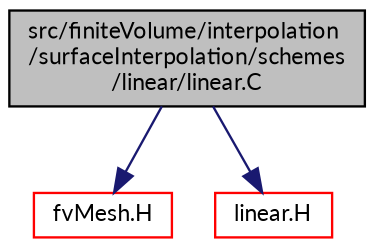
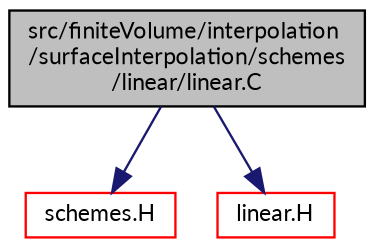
(103, 215) -> (101, 215)
